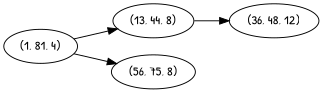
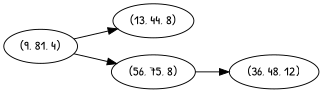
(207, 21) -> (207, 72)
(41, 46) -> (41, 46)
